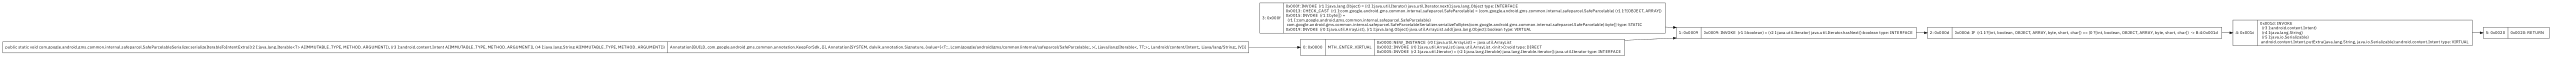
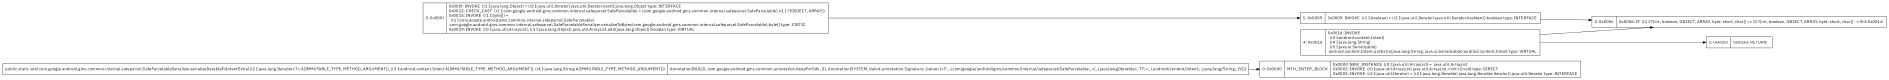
(2226, 33) -> (1595, 31)
(1649, 39) -> none
(1350, 47) -> (1307, 69)
